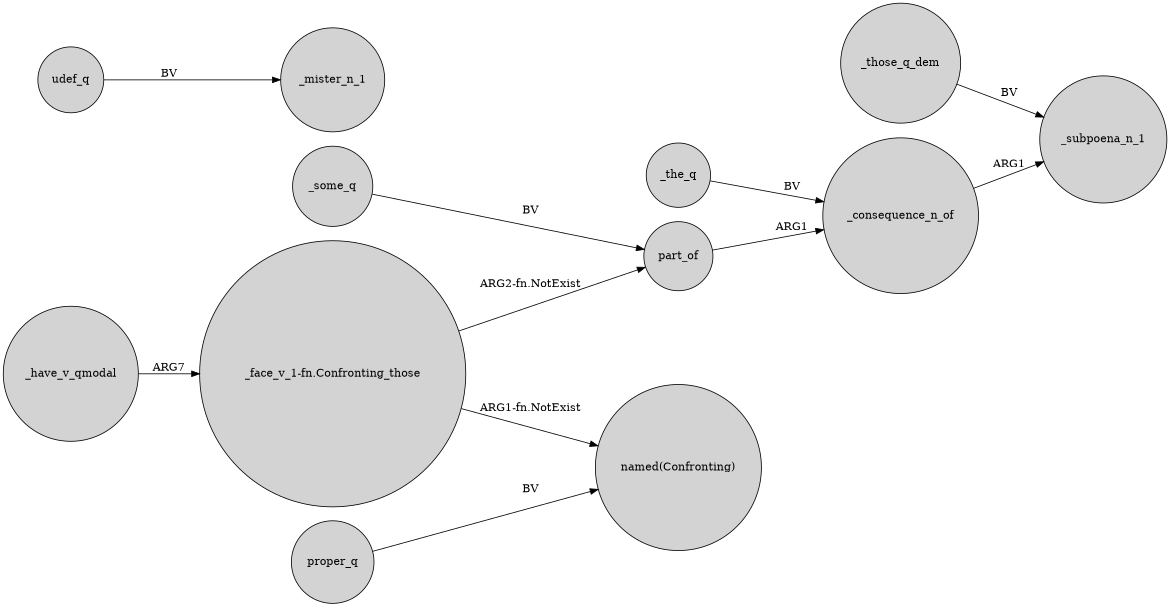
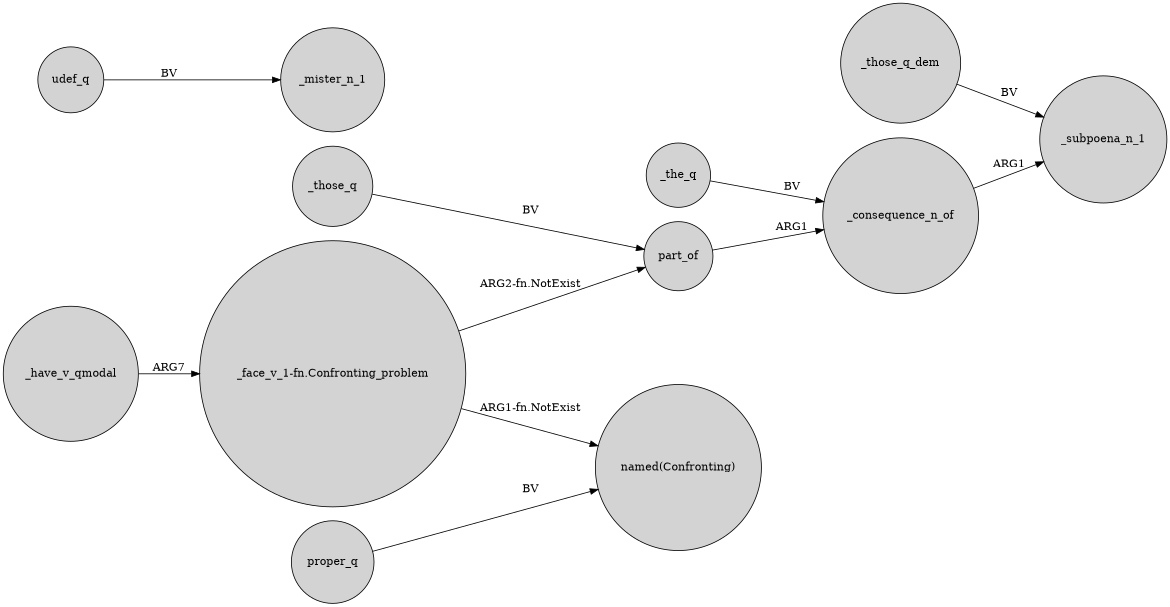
(333, 186) -> (333, 186)
(333, 374) -> (333, 374)
